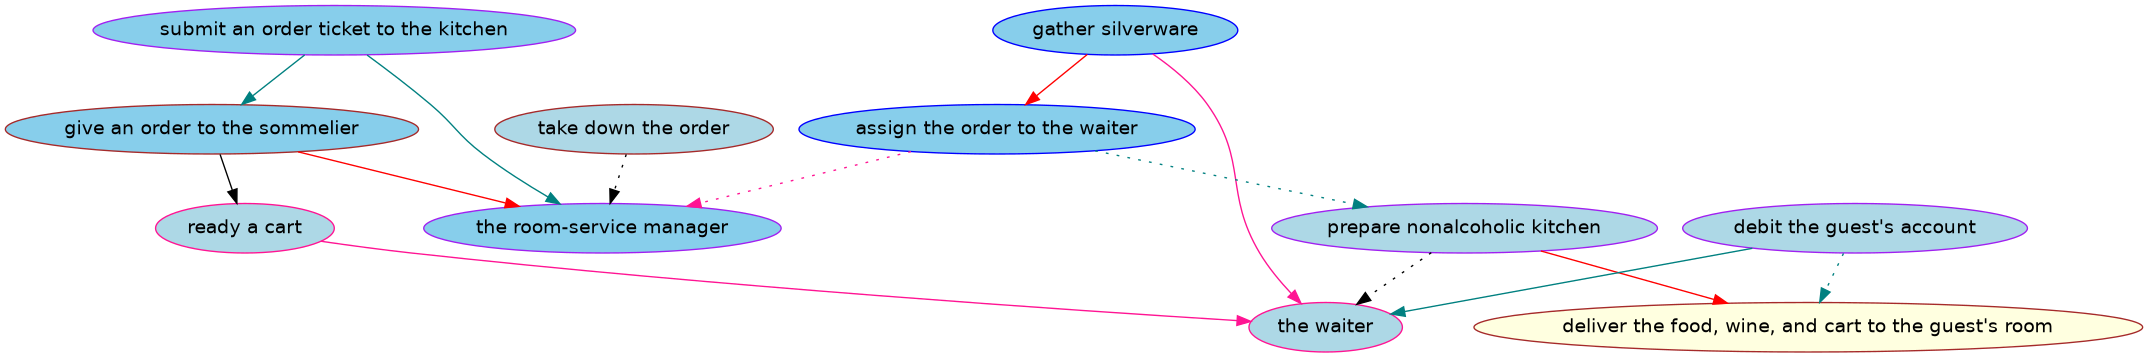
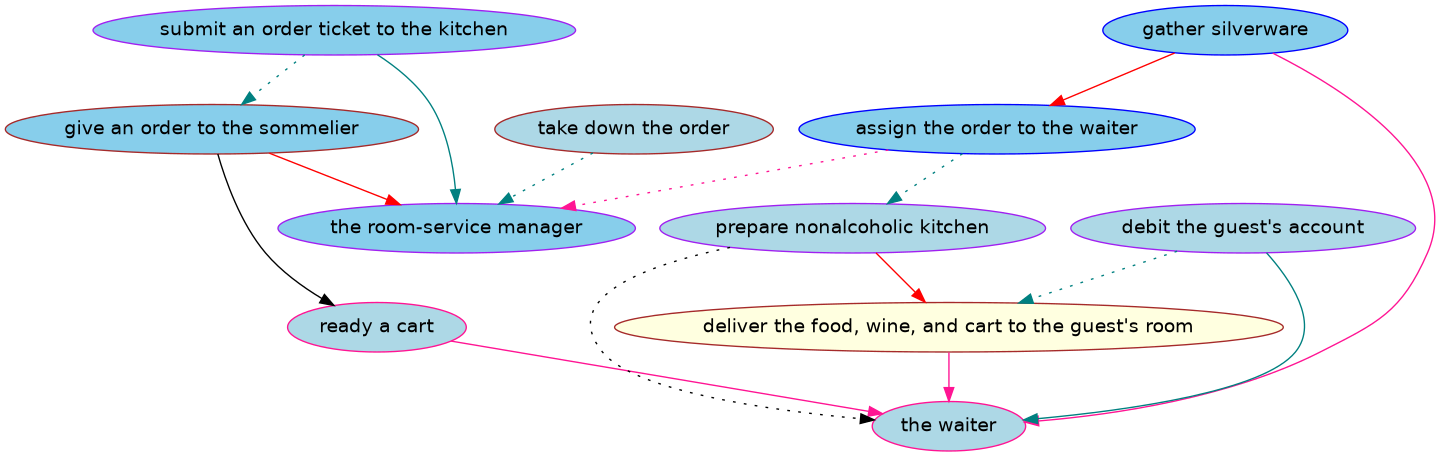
(279, 75) -> (279, 75)
(620, 172) -> (552, 175)
none -> (949, 370)
